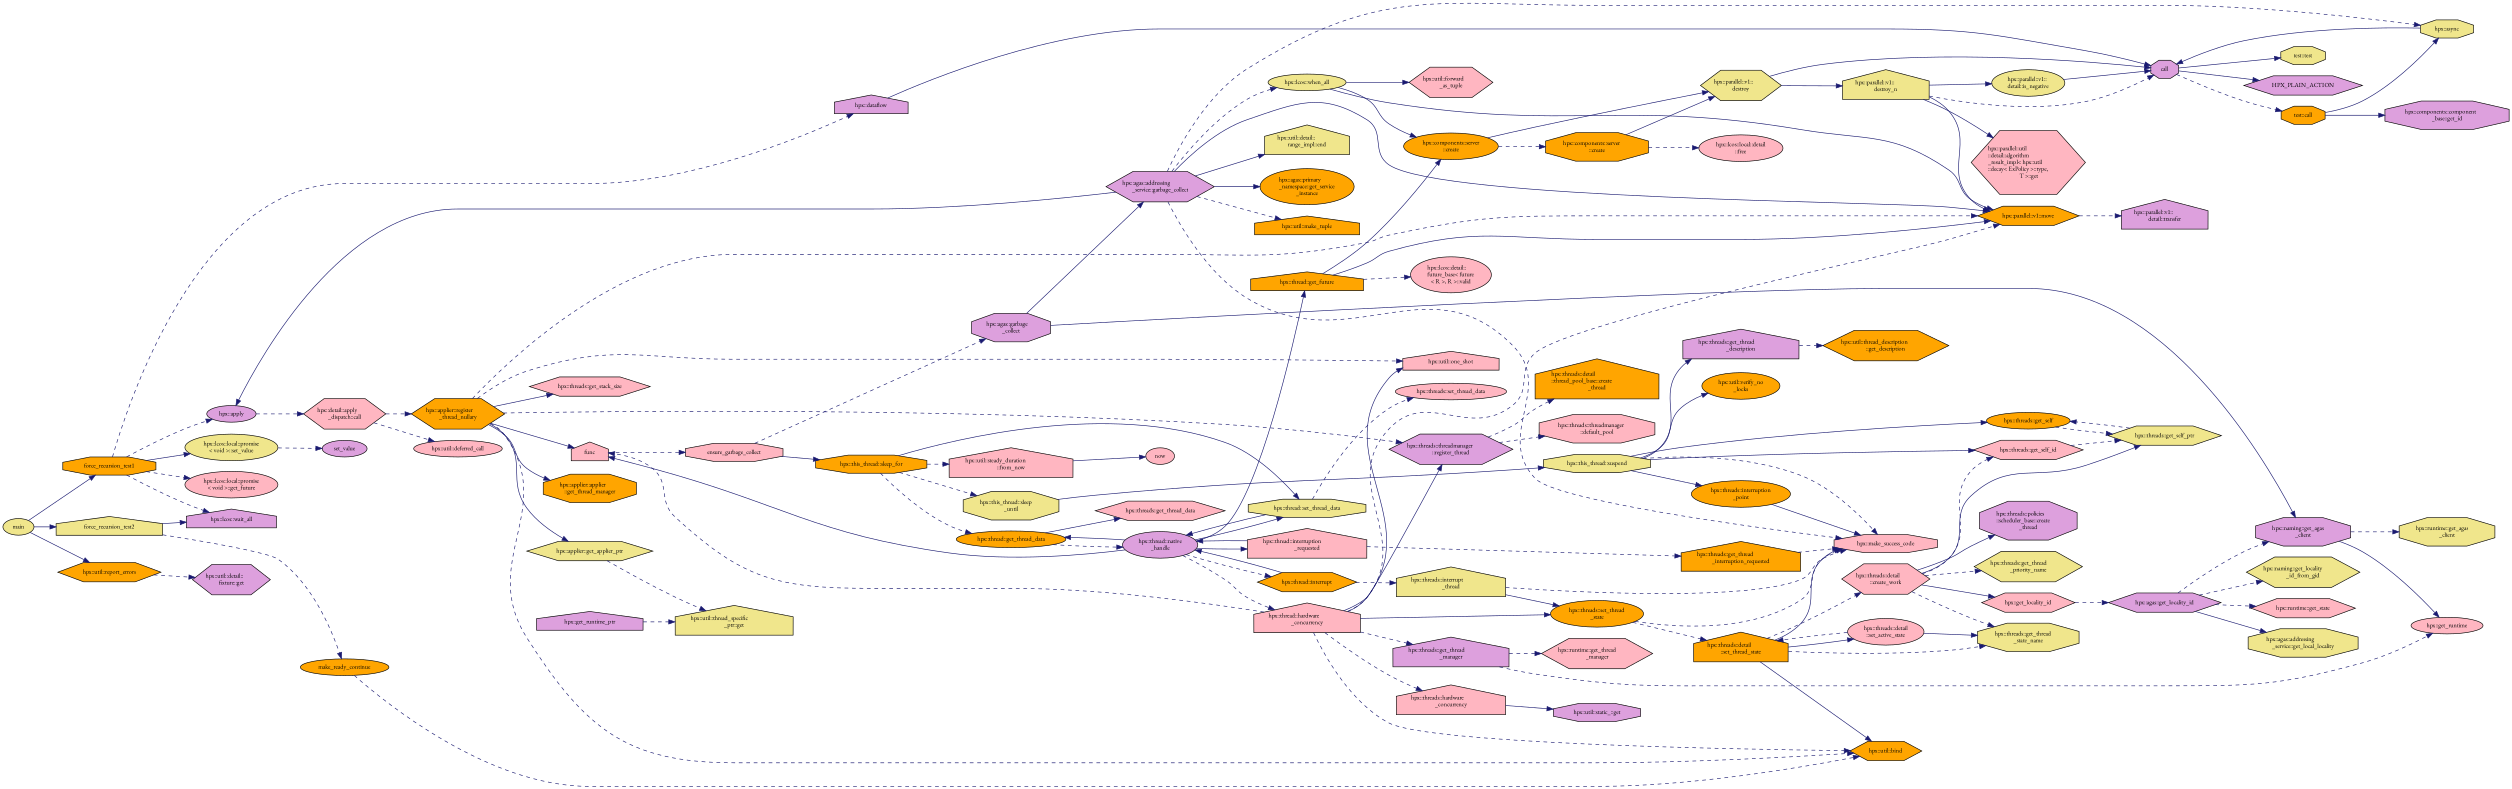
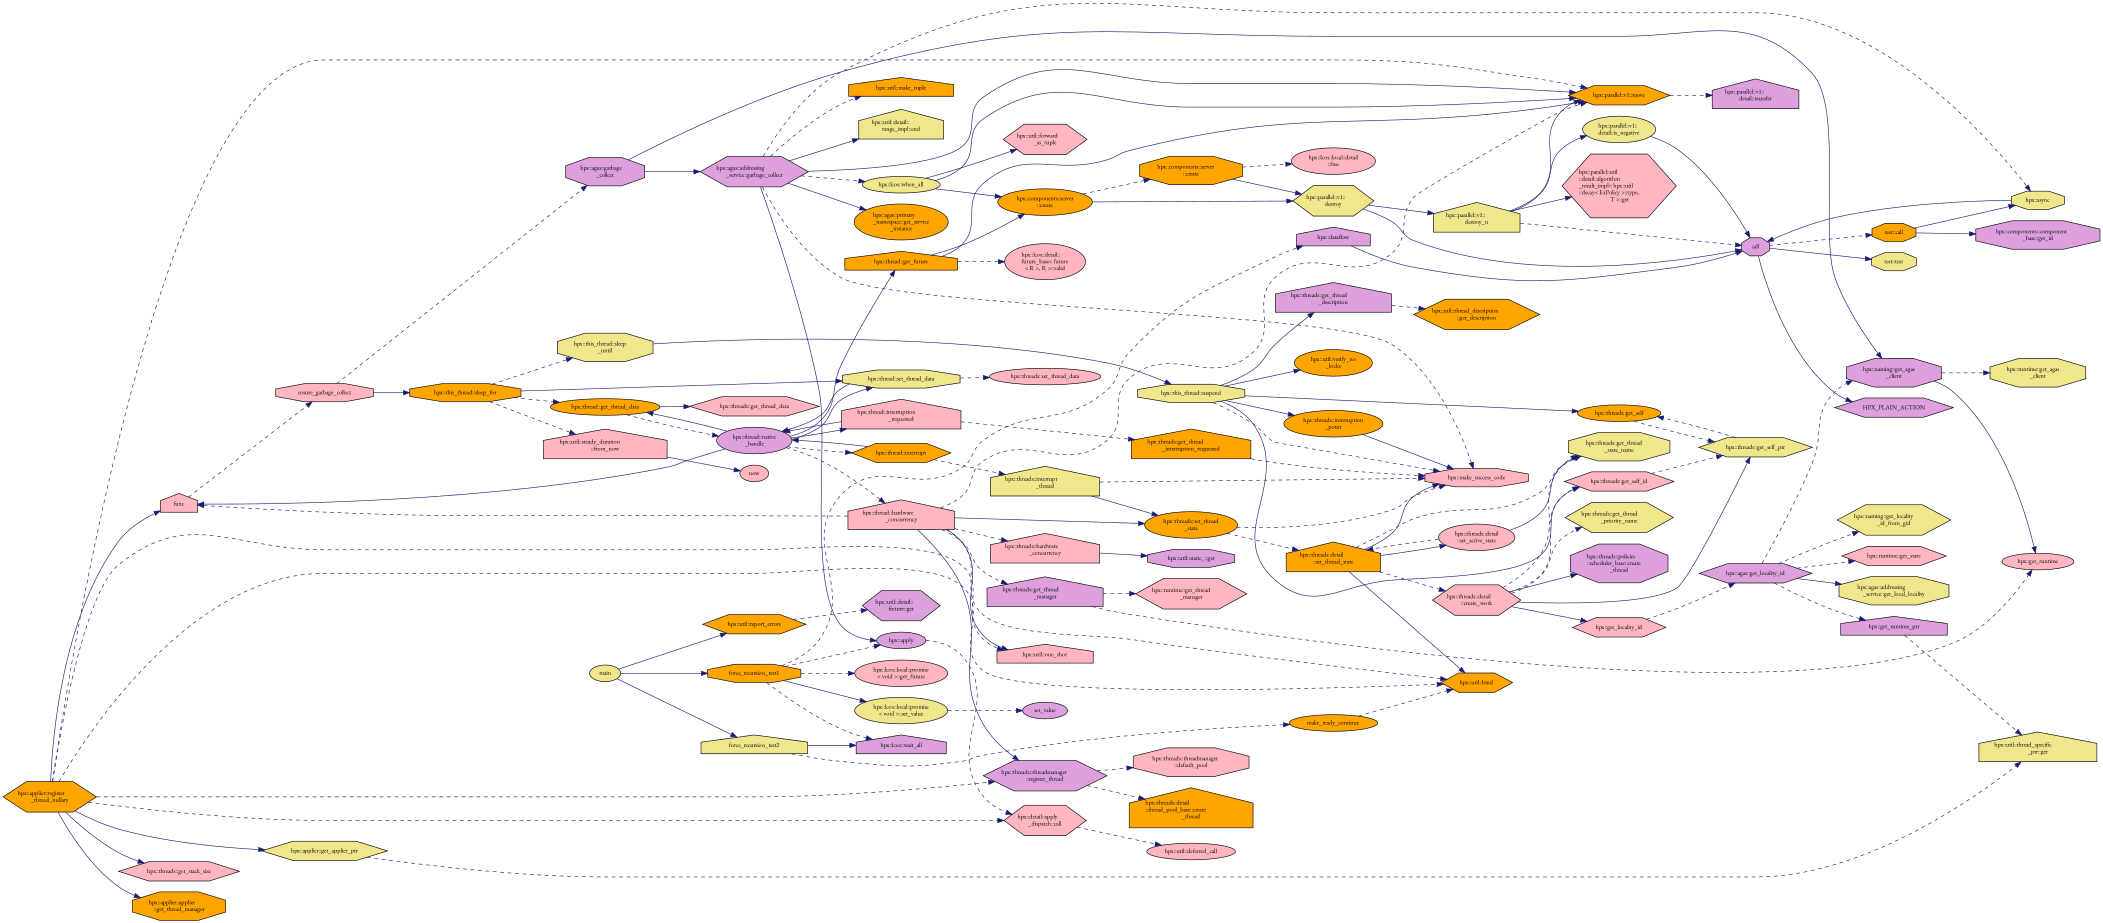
(395, 414) -> (543, 820)
none -> (1816, 603)
